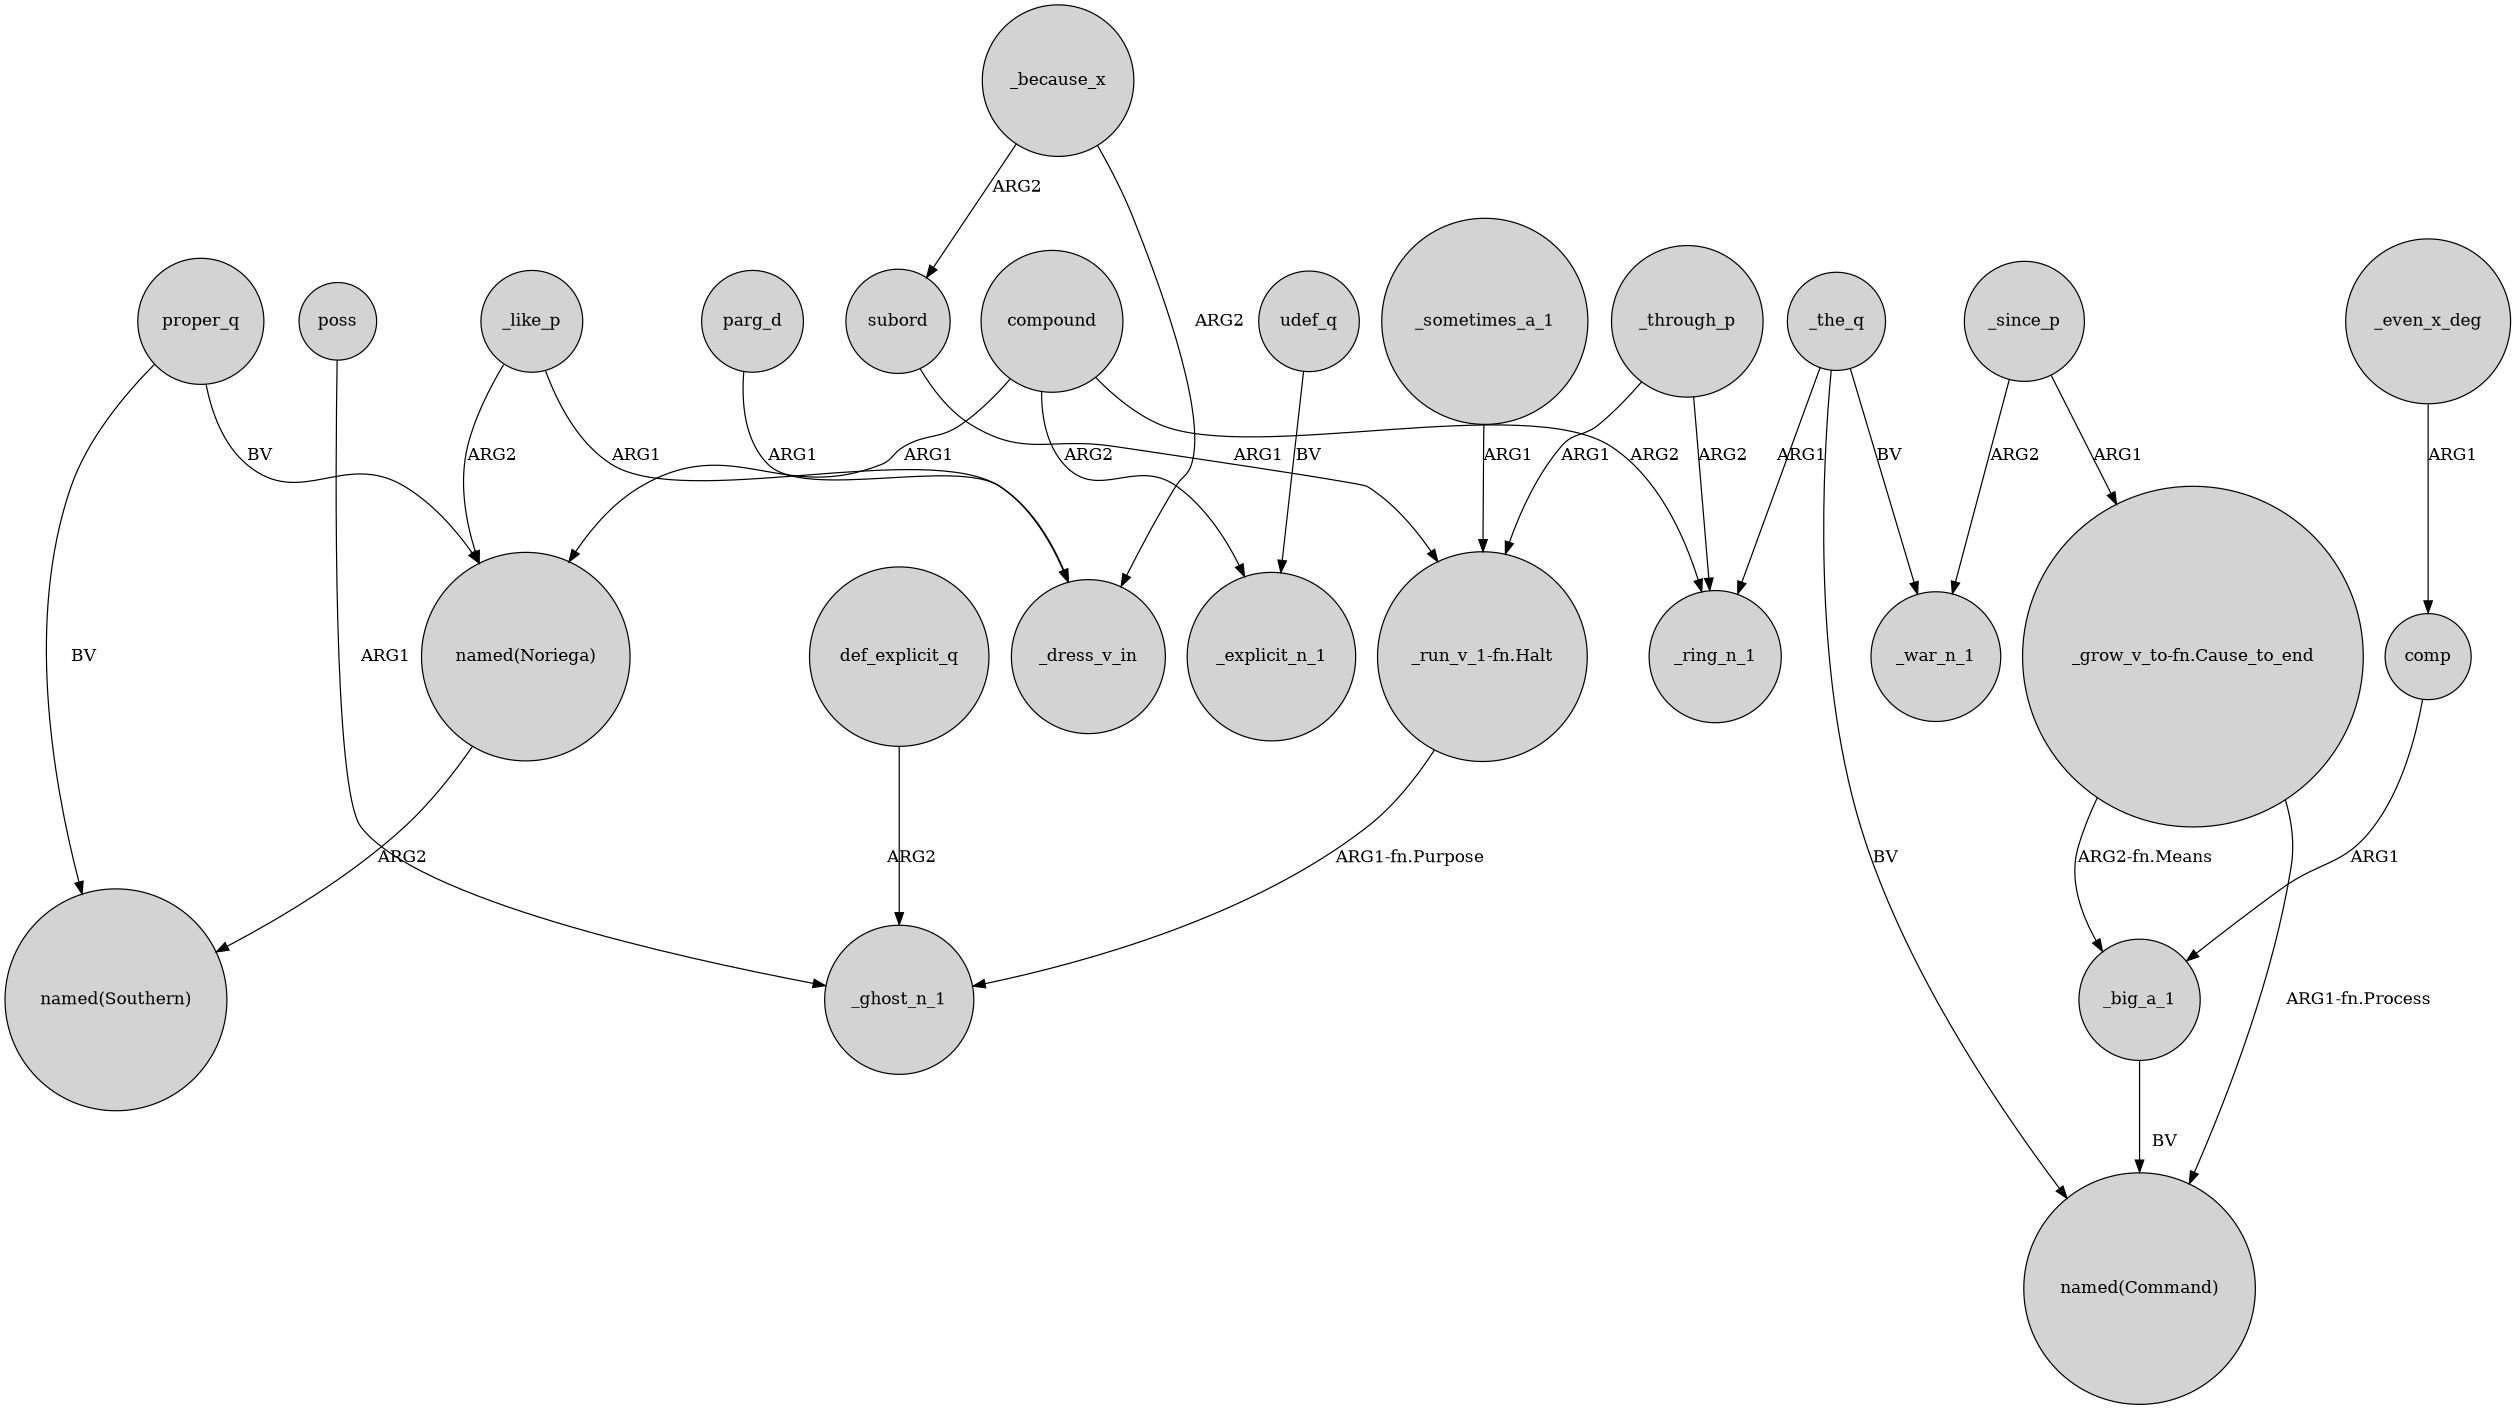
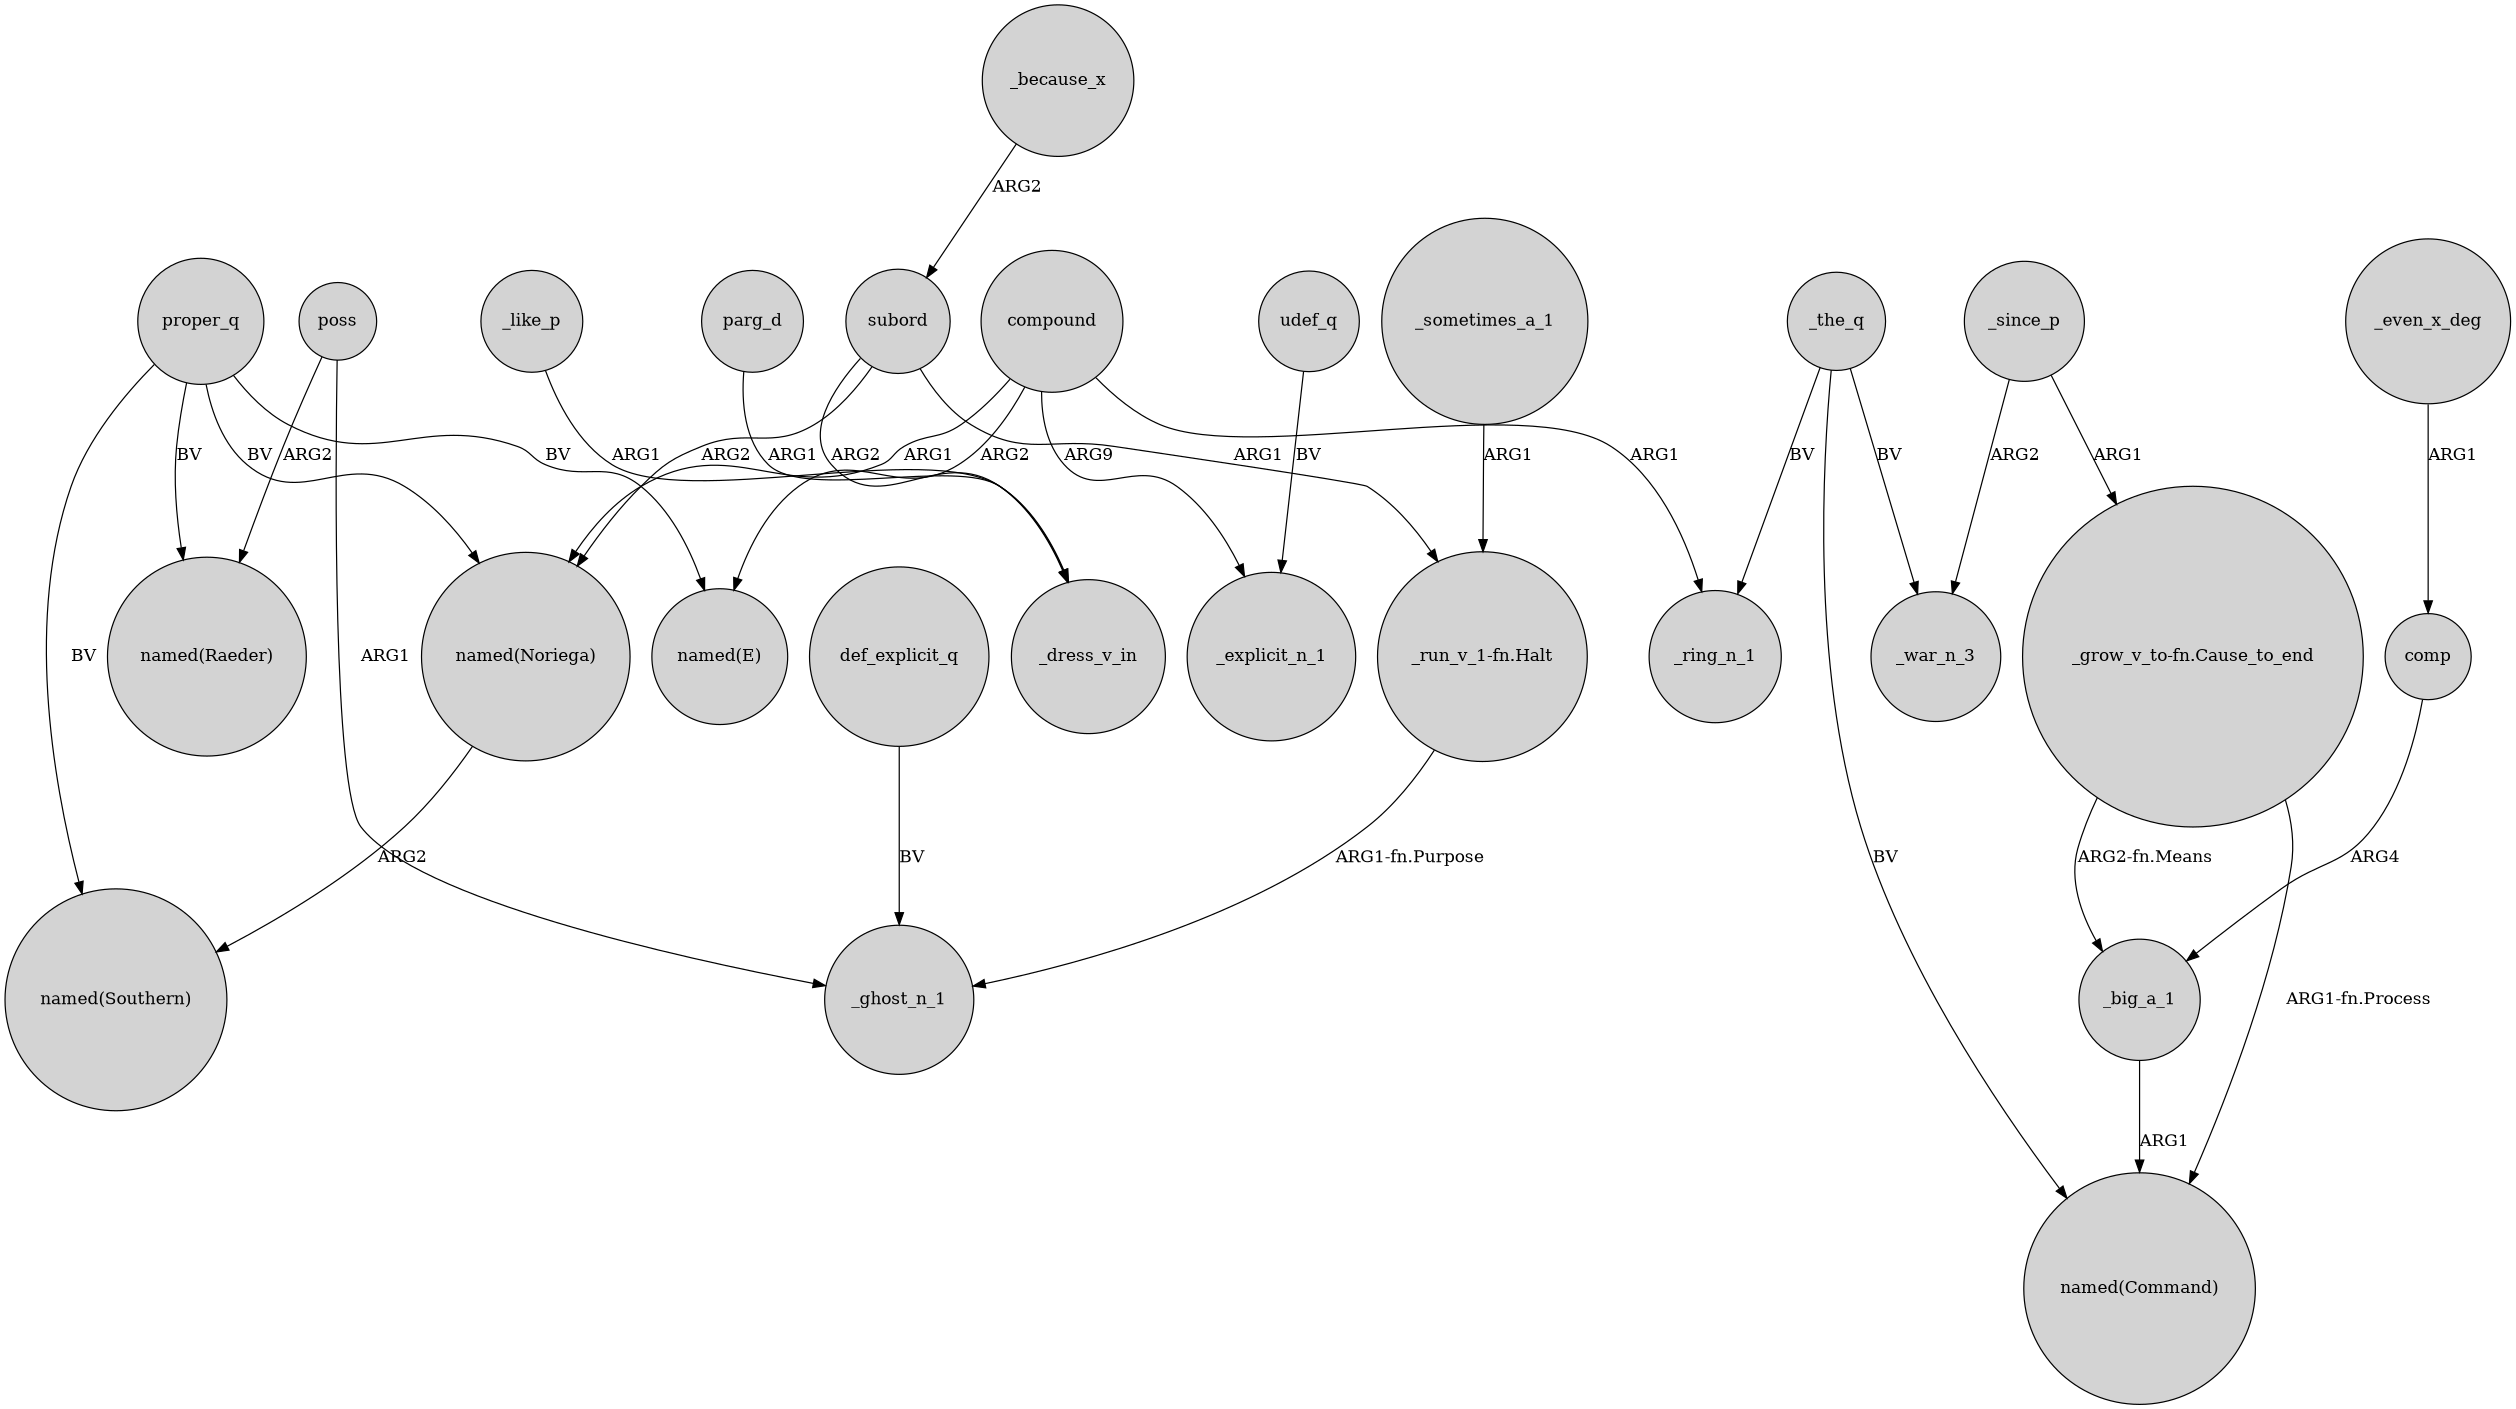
(1687, 321) -> none
(1182, 362) -> (827, 457)
(466, 455) -> (718, 441)
(1089, 455) -> (1089, 455)
(1655, 455) -> (1655, 455)
(1802, 455) -> (1802, 455)
none -> (207, 657)
none -> (720, 657)
(1936, 657) -> (1936, 657)
(912, 858) -> (912, 858)
(2375, 858) -> (2375, 858)
(2164, 1142) -> (2164, 1142)
